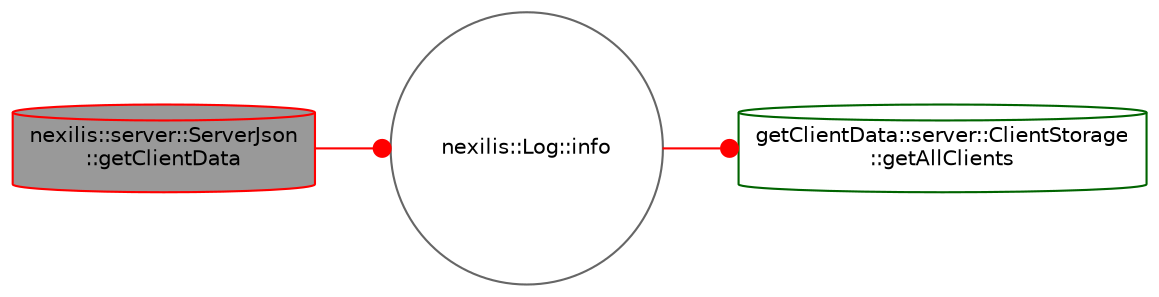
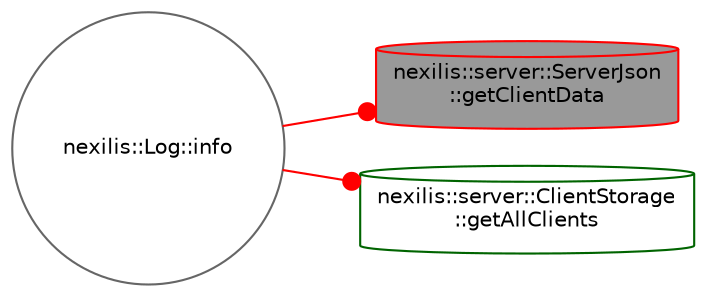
(345, 148) -> (321, 120)
(943, 148) -> (527, 210)
